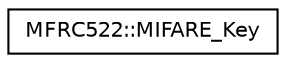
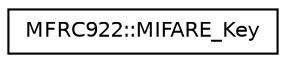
(143, 32) -> (143, 32)
